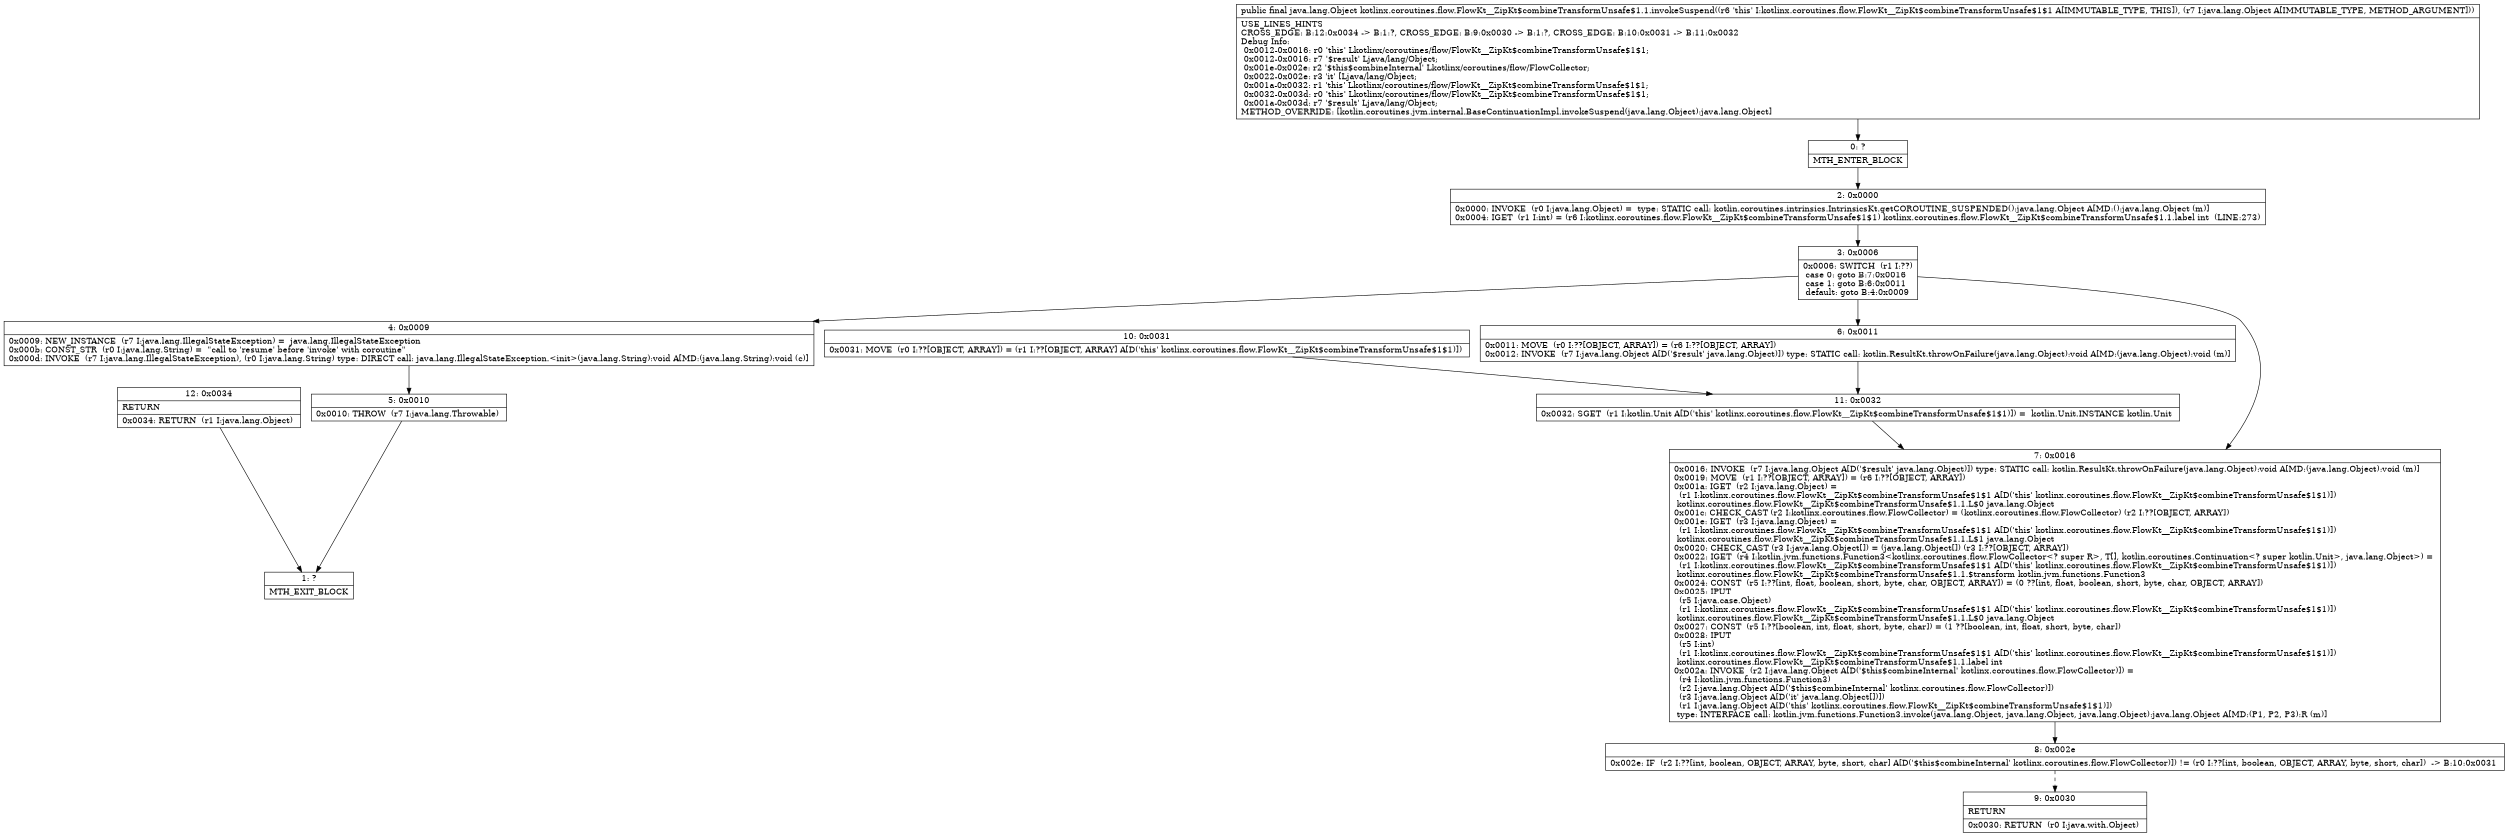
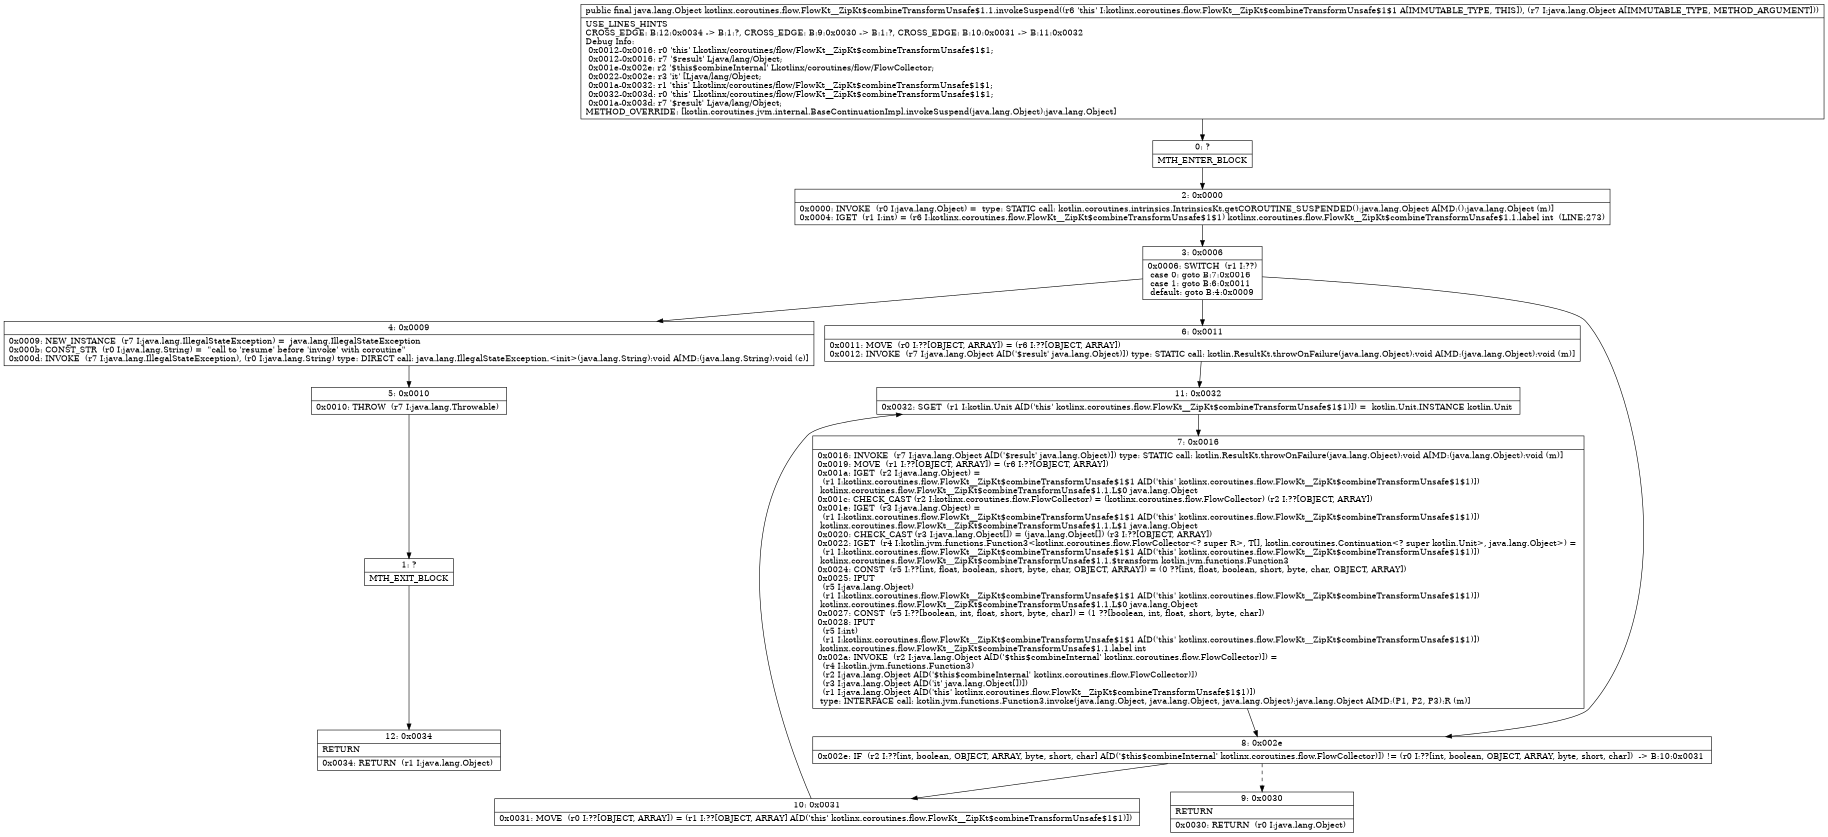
(2149, 297) -> (1630, 423)
(259, 497) -> (409, 655)
(1723, 601) -> (866, 587)
none -> (1042, 781)
(2055, 825) -> (1262, 825)
